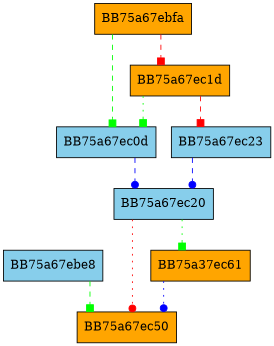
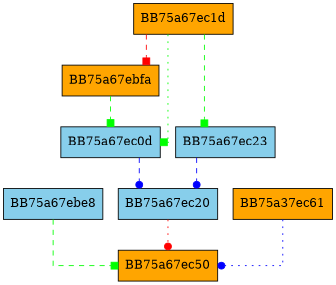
(161, 45) -> (146, 45)
(201, 107) -> (204, 76)
(182, 230) -> none
